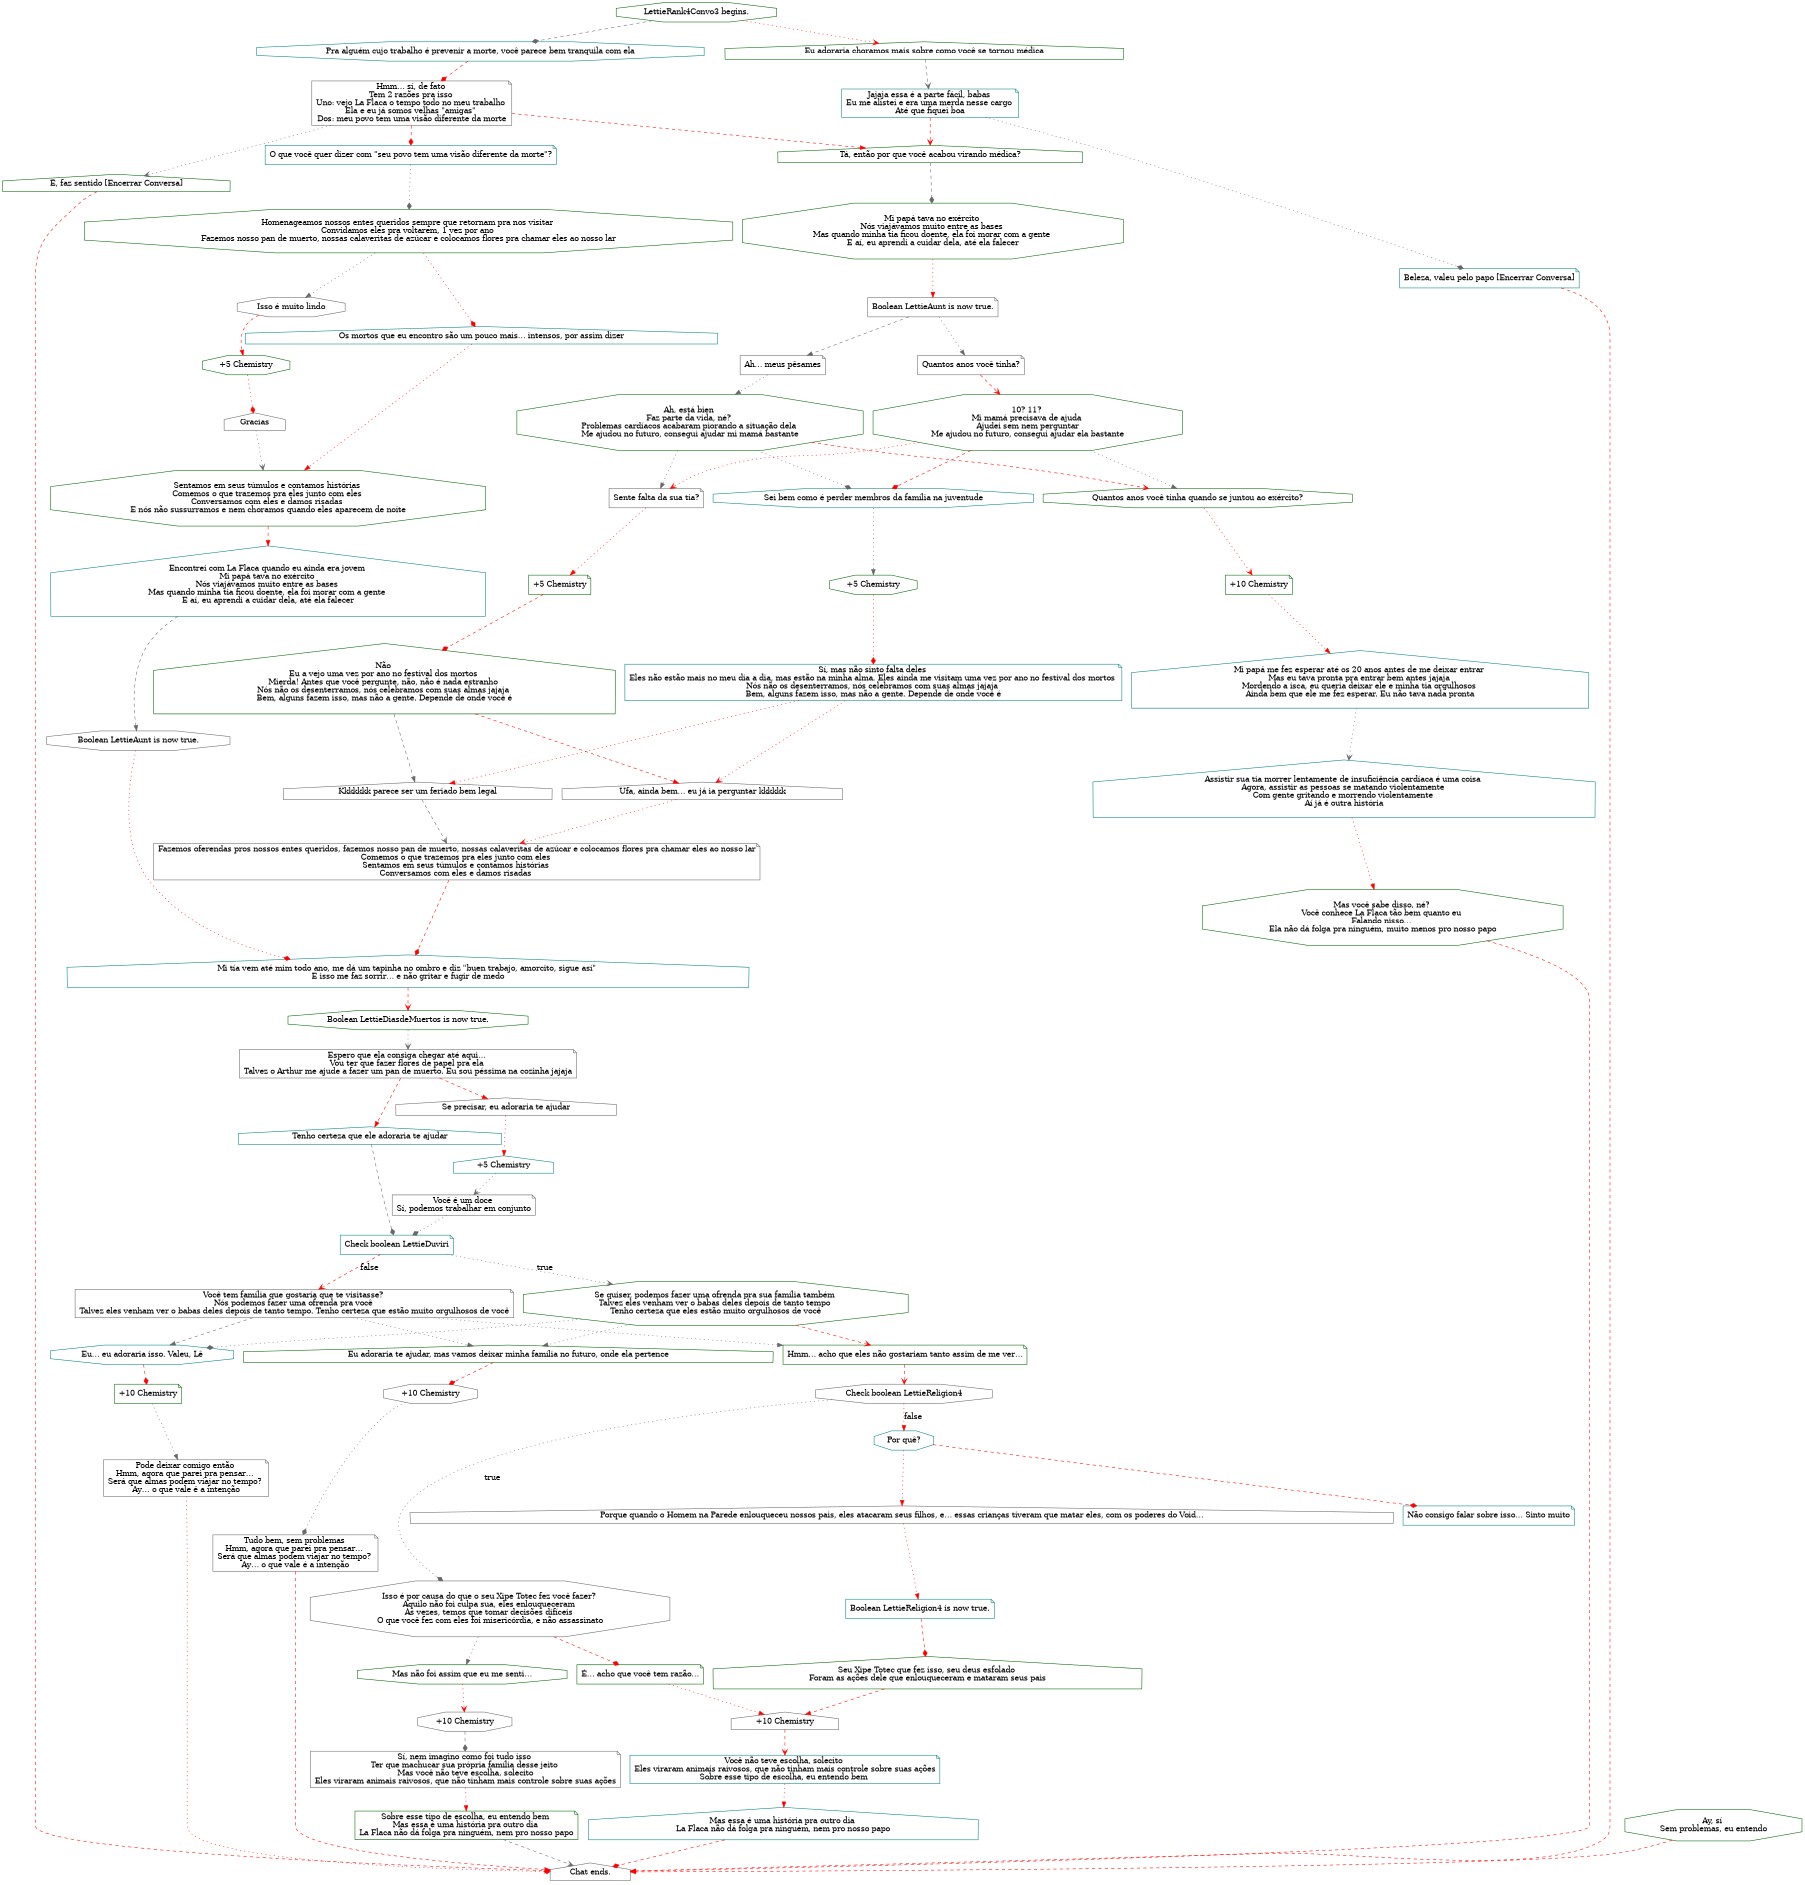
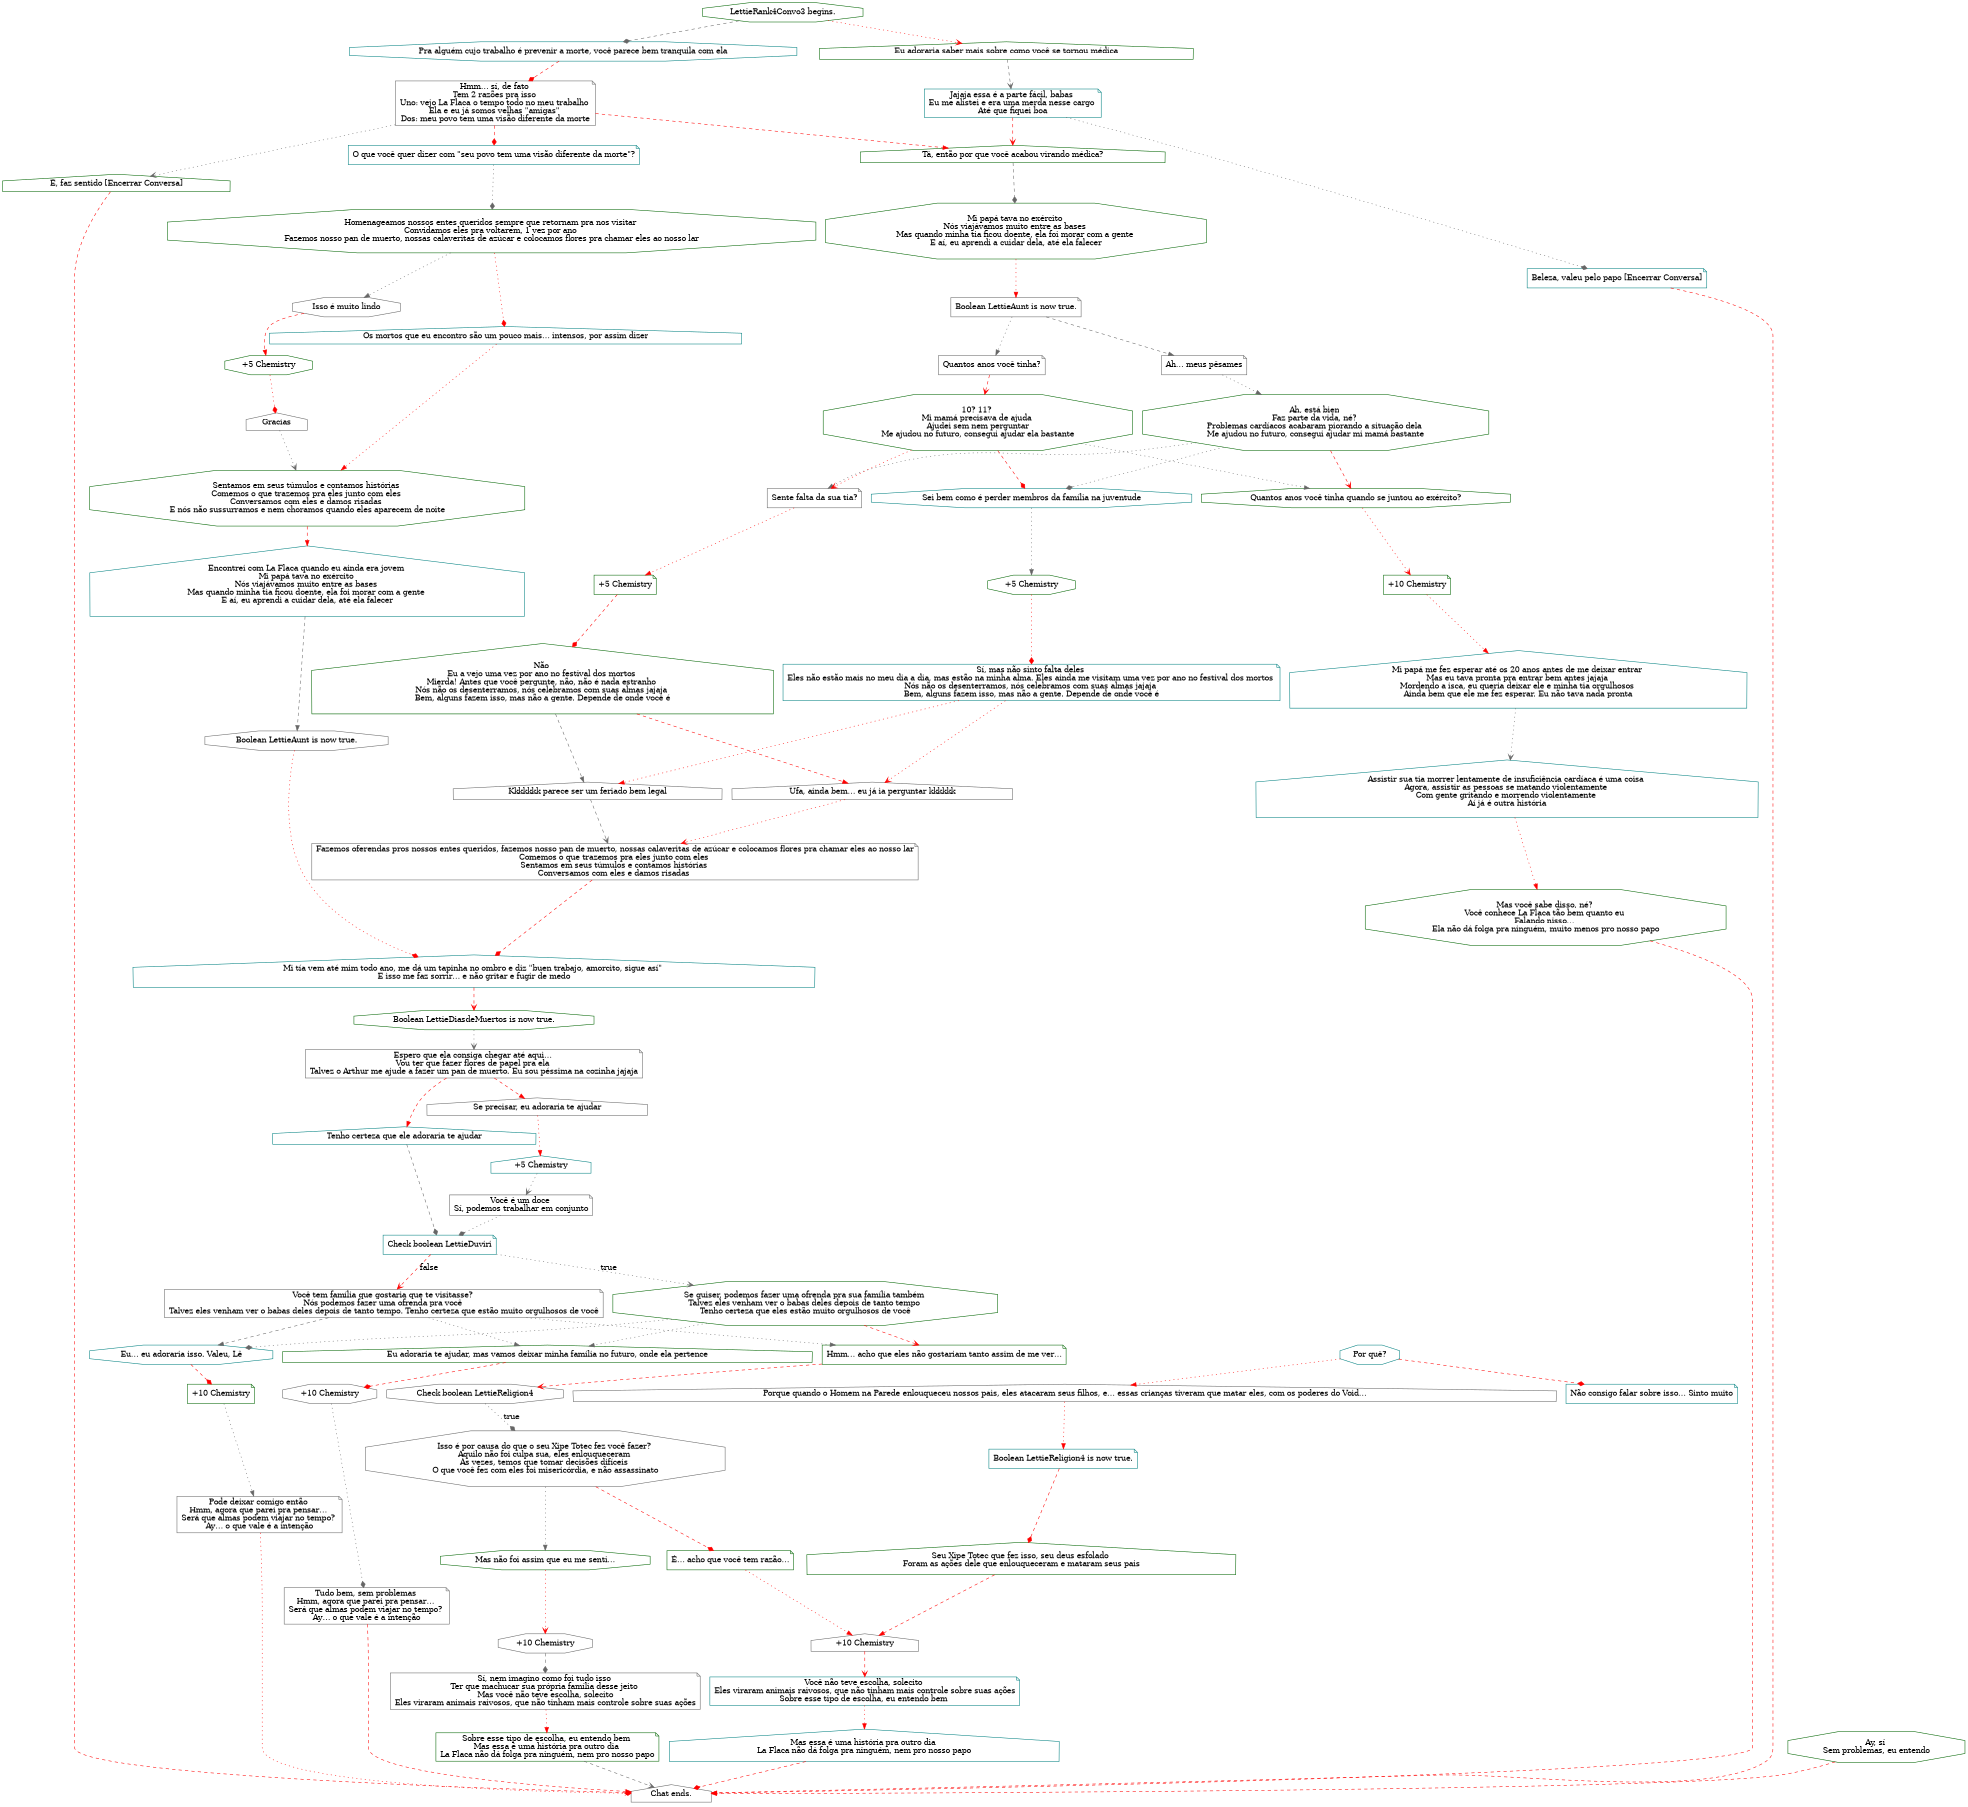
(924, 51) -> (1006, 51)
(904, 1414) -> none
